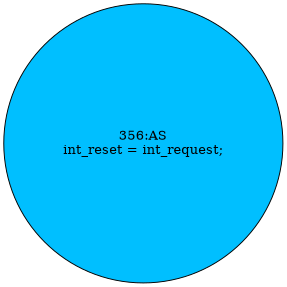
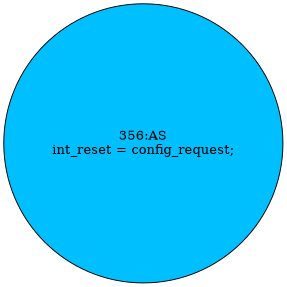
(143, 143) -> (143, 143)
